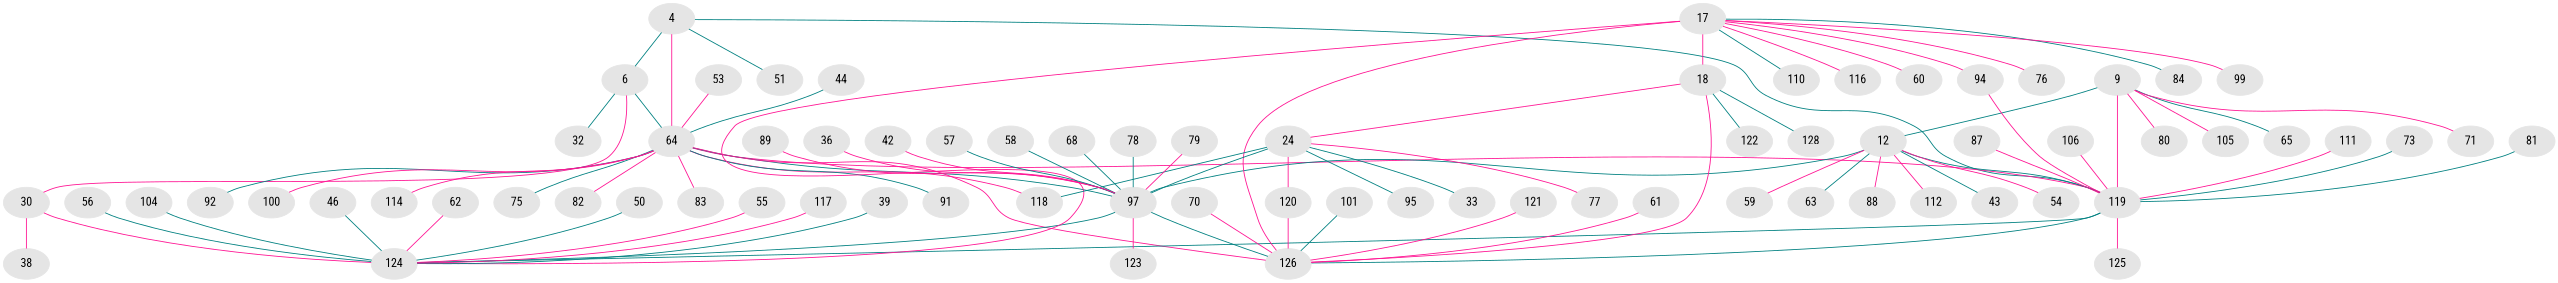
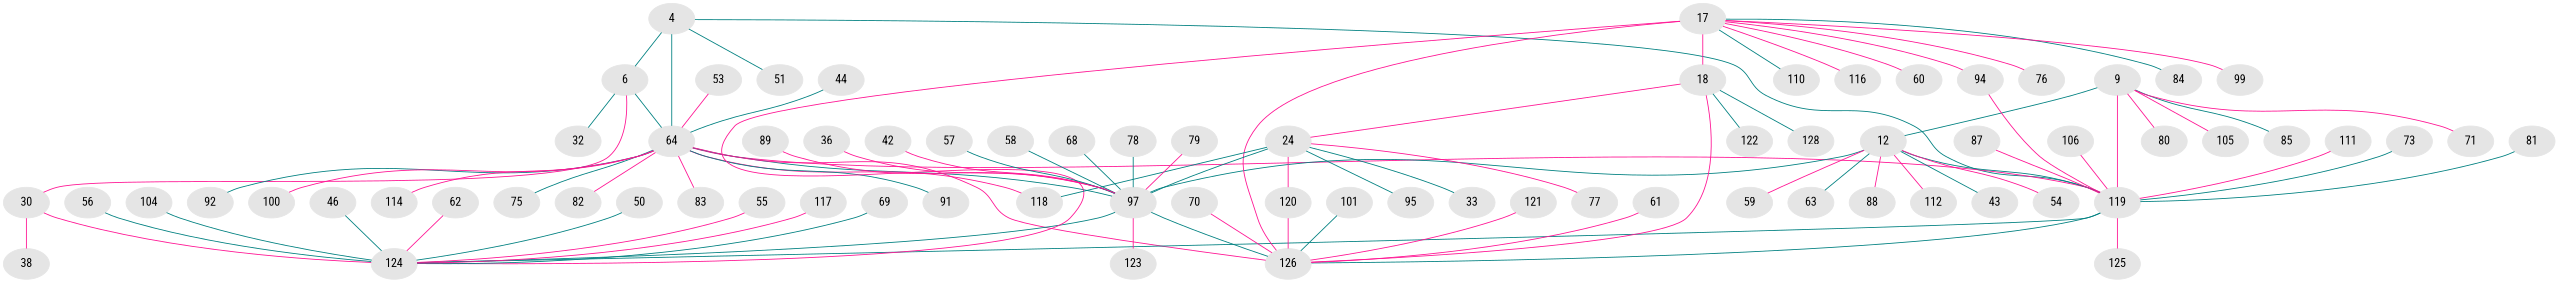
(672, 80) -> (672, 80)
(2287, 141) -> (2287, 141)
(885, 203) -> (885, 203)
